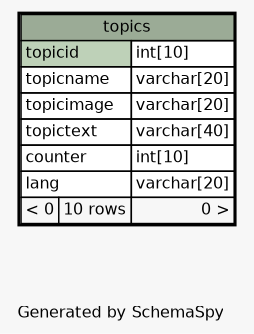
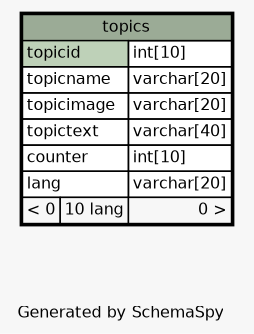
(95, 210) -> (94, 210)
